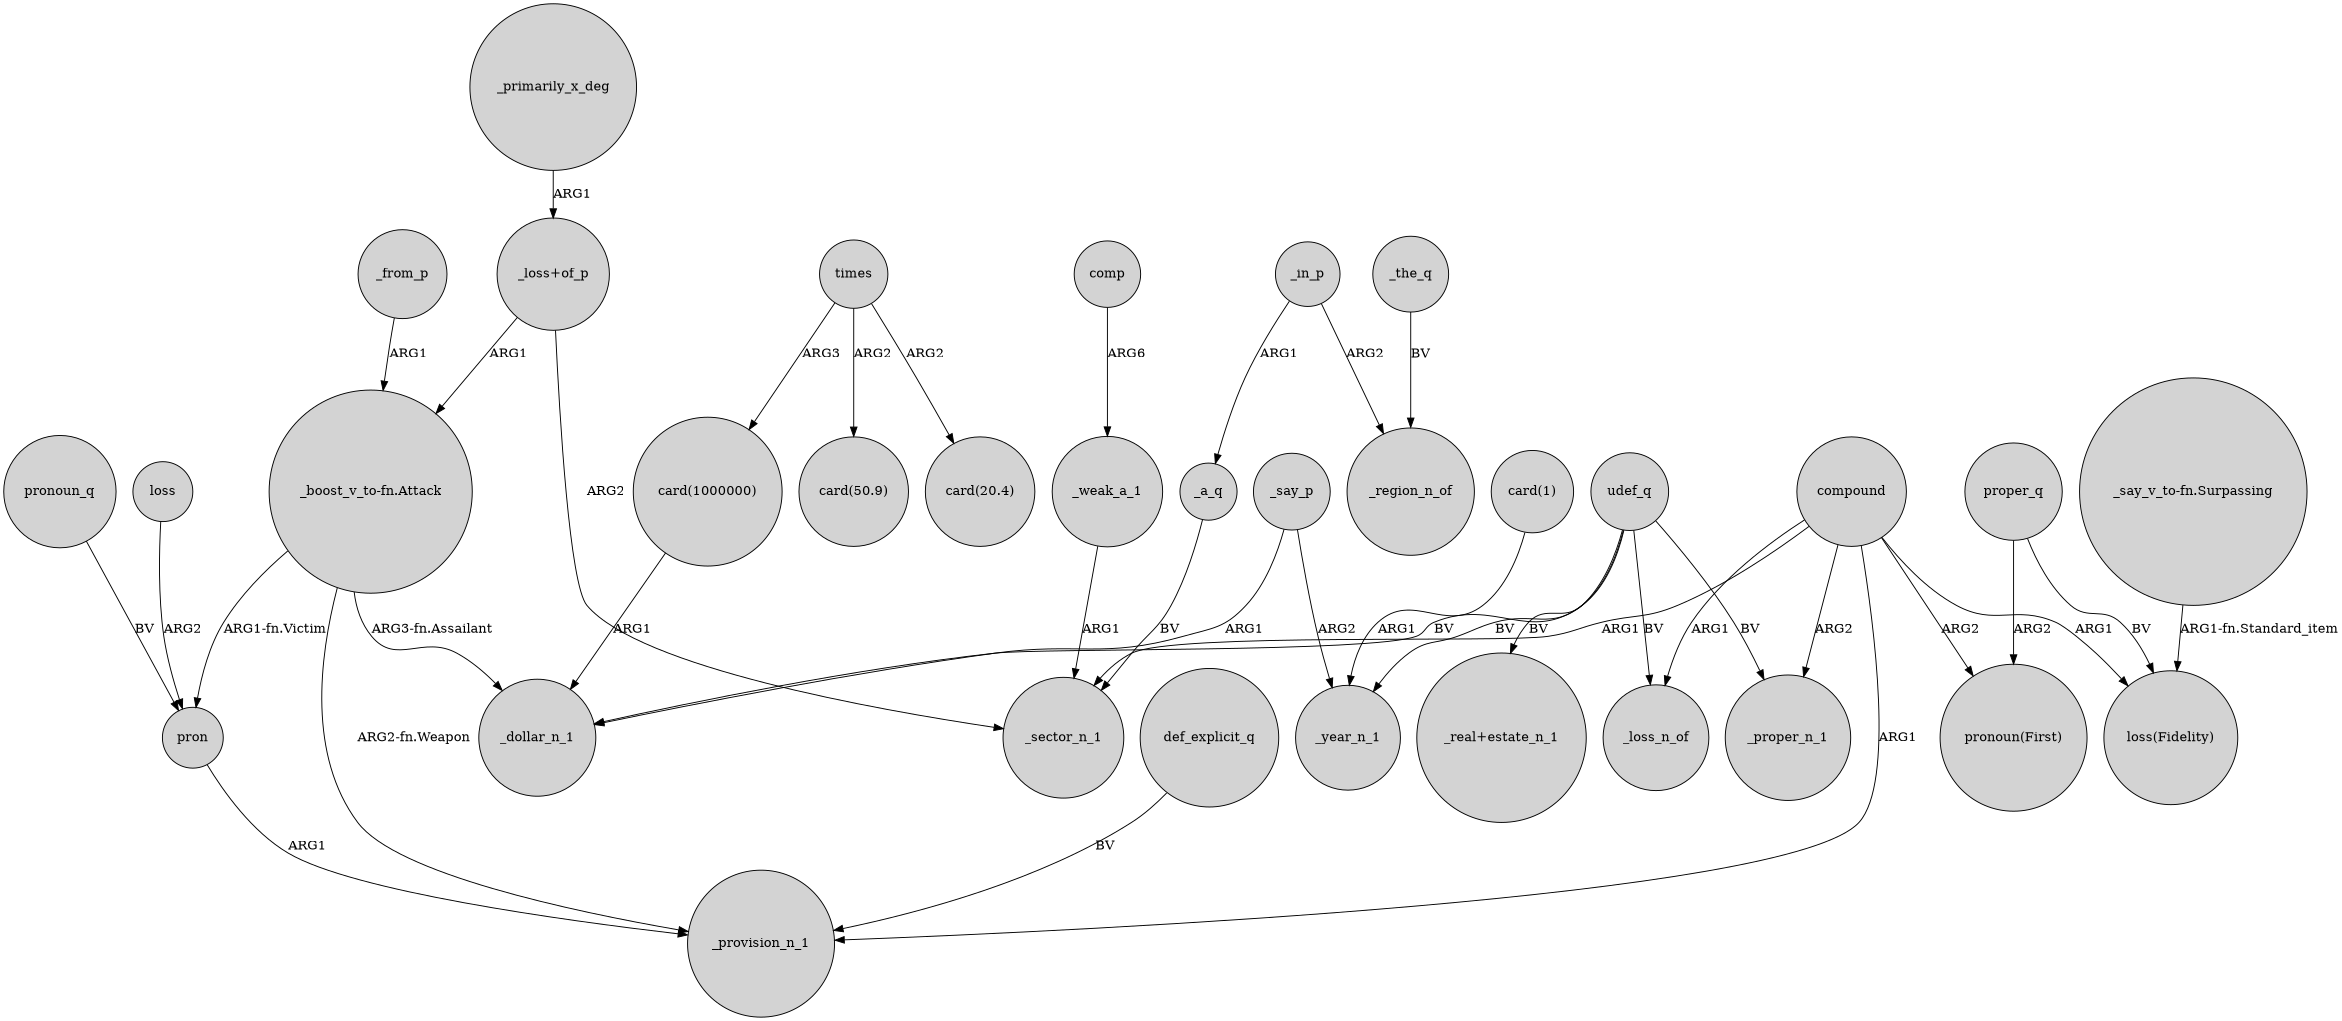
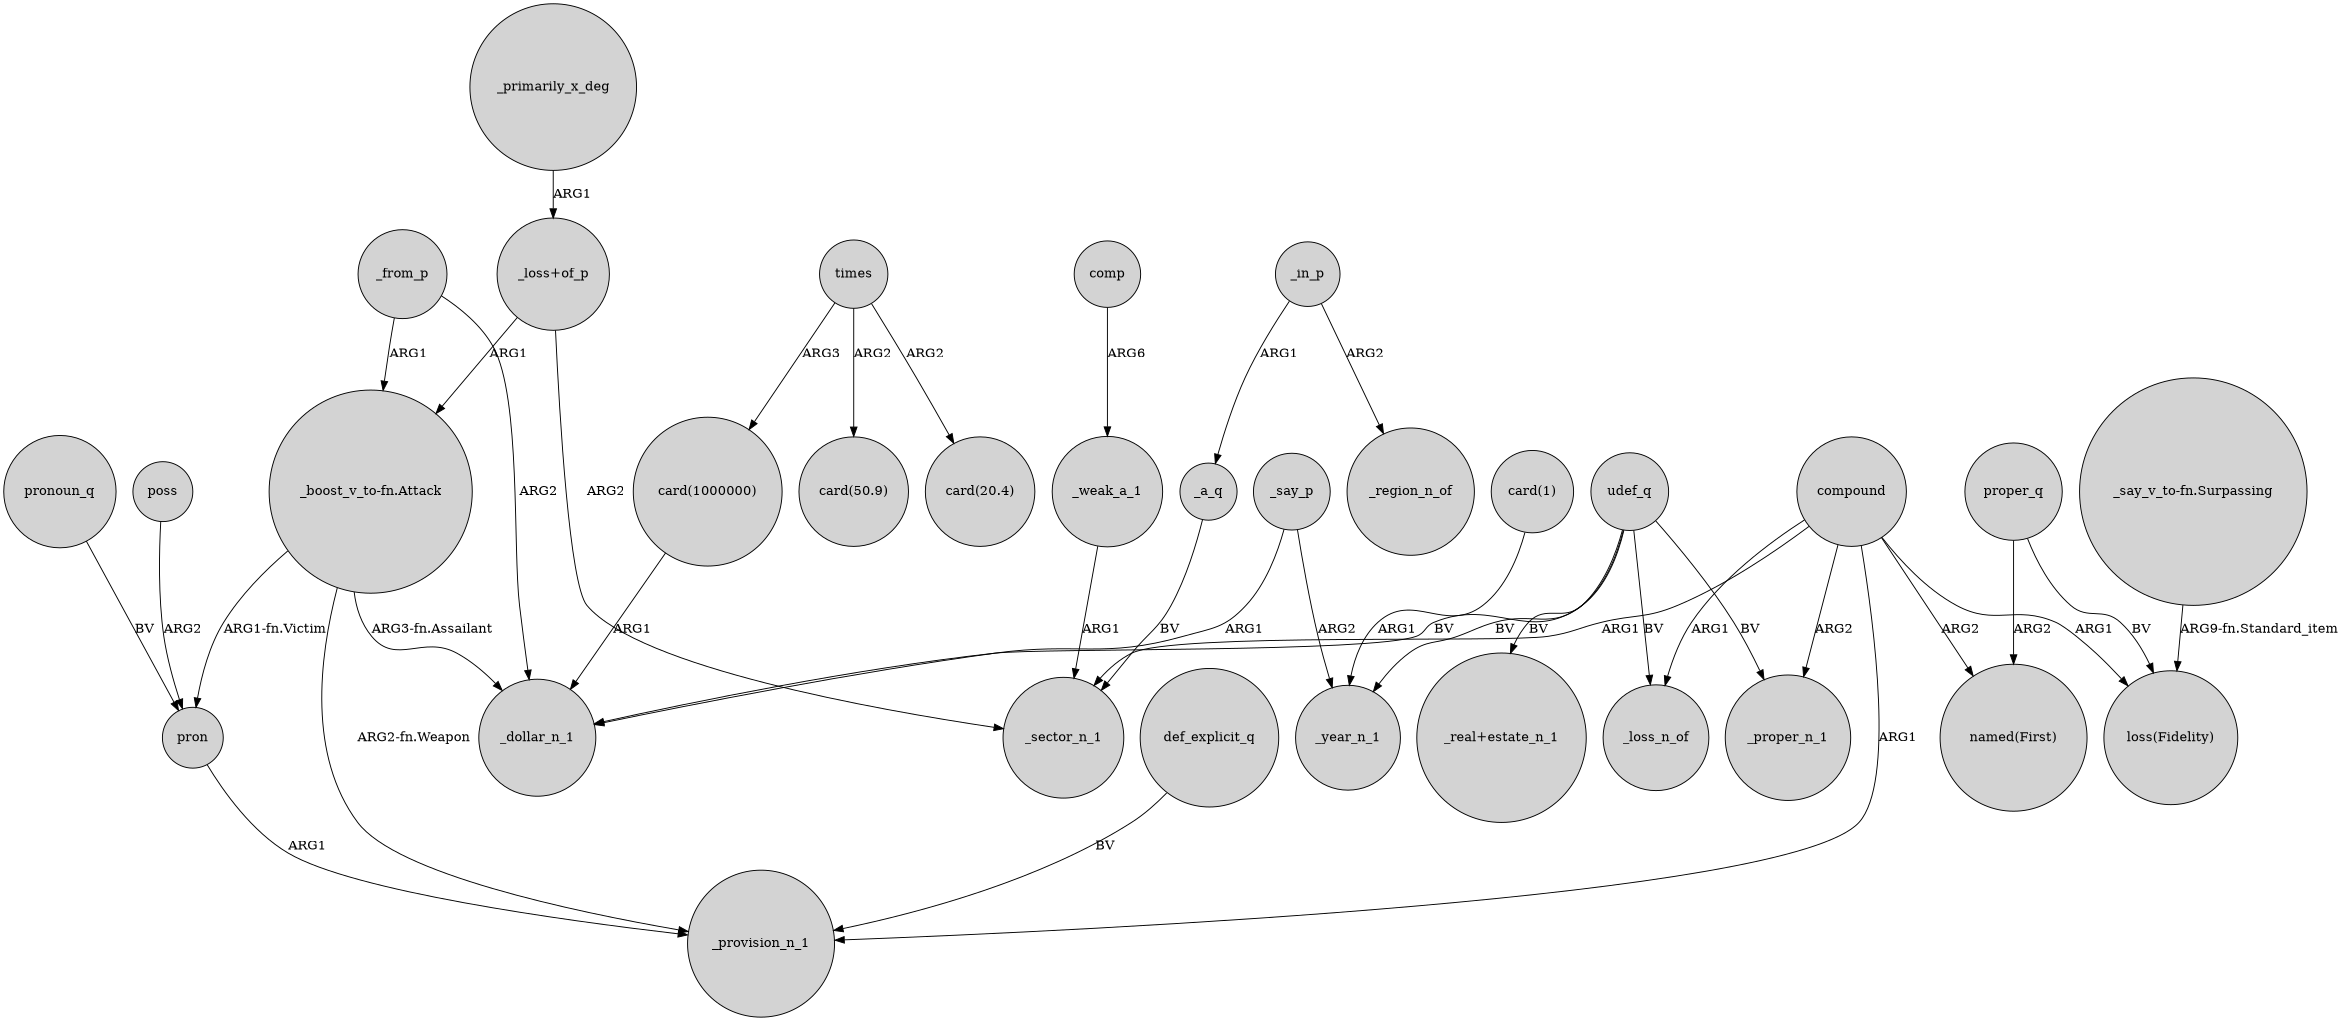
(1411, 274) -> none
none -> (514, 471)
(163, 492) -> (163, 492)
(2259, 629) -> (2259, 629)
(2014, 738) -> (2014, 738)
